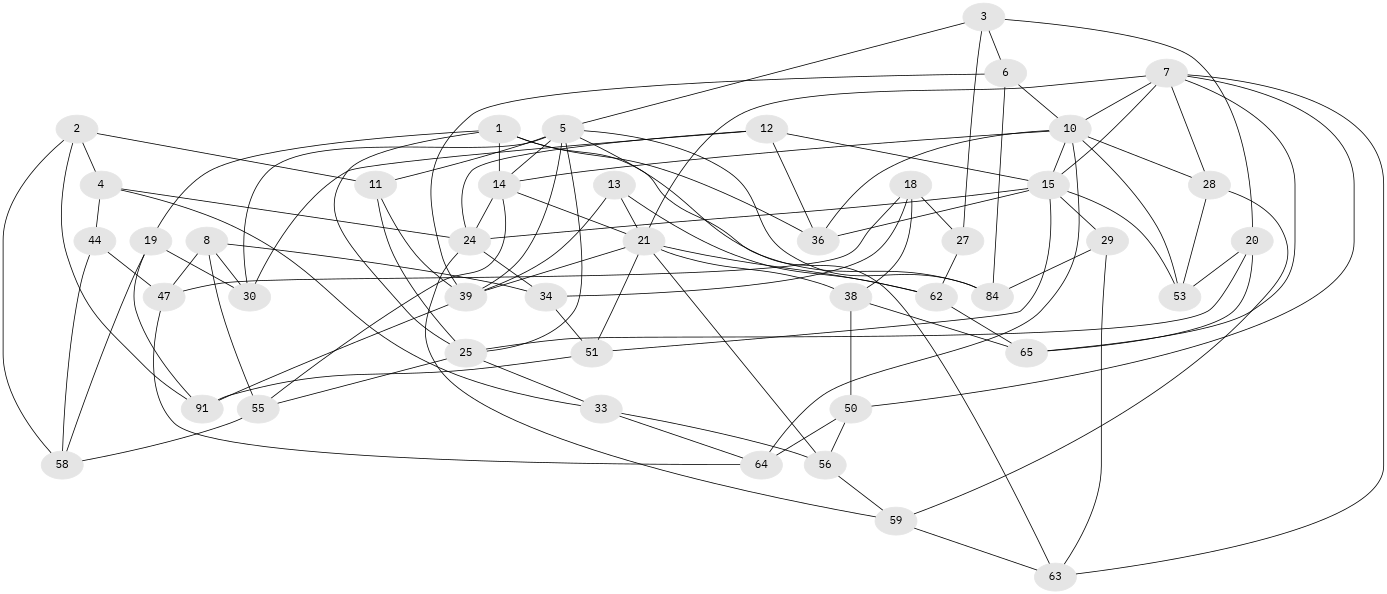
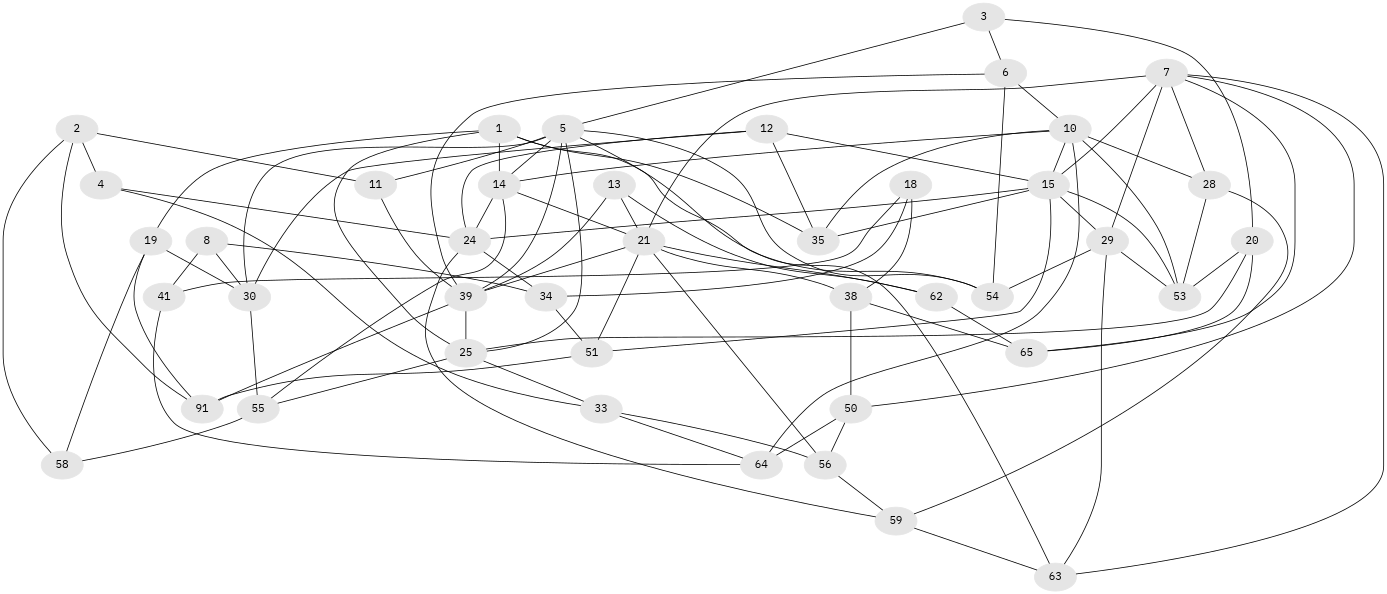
(1118, 101) -> (1136, 161)
(95, 241) -> none
(818, 241) -> (818, 241)
(963, 241) -> none
none -> (1144, 269)
(403, 272) -> (466, 325)
(164, 297) -> (164, 297)
(992, 297) -> (992, 297)
(227, 327) -> (254, 353)
